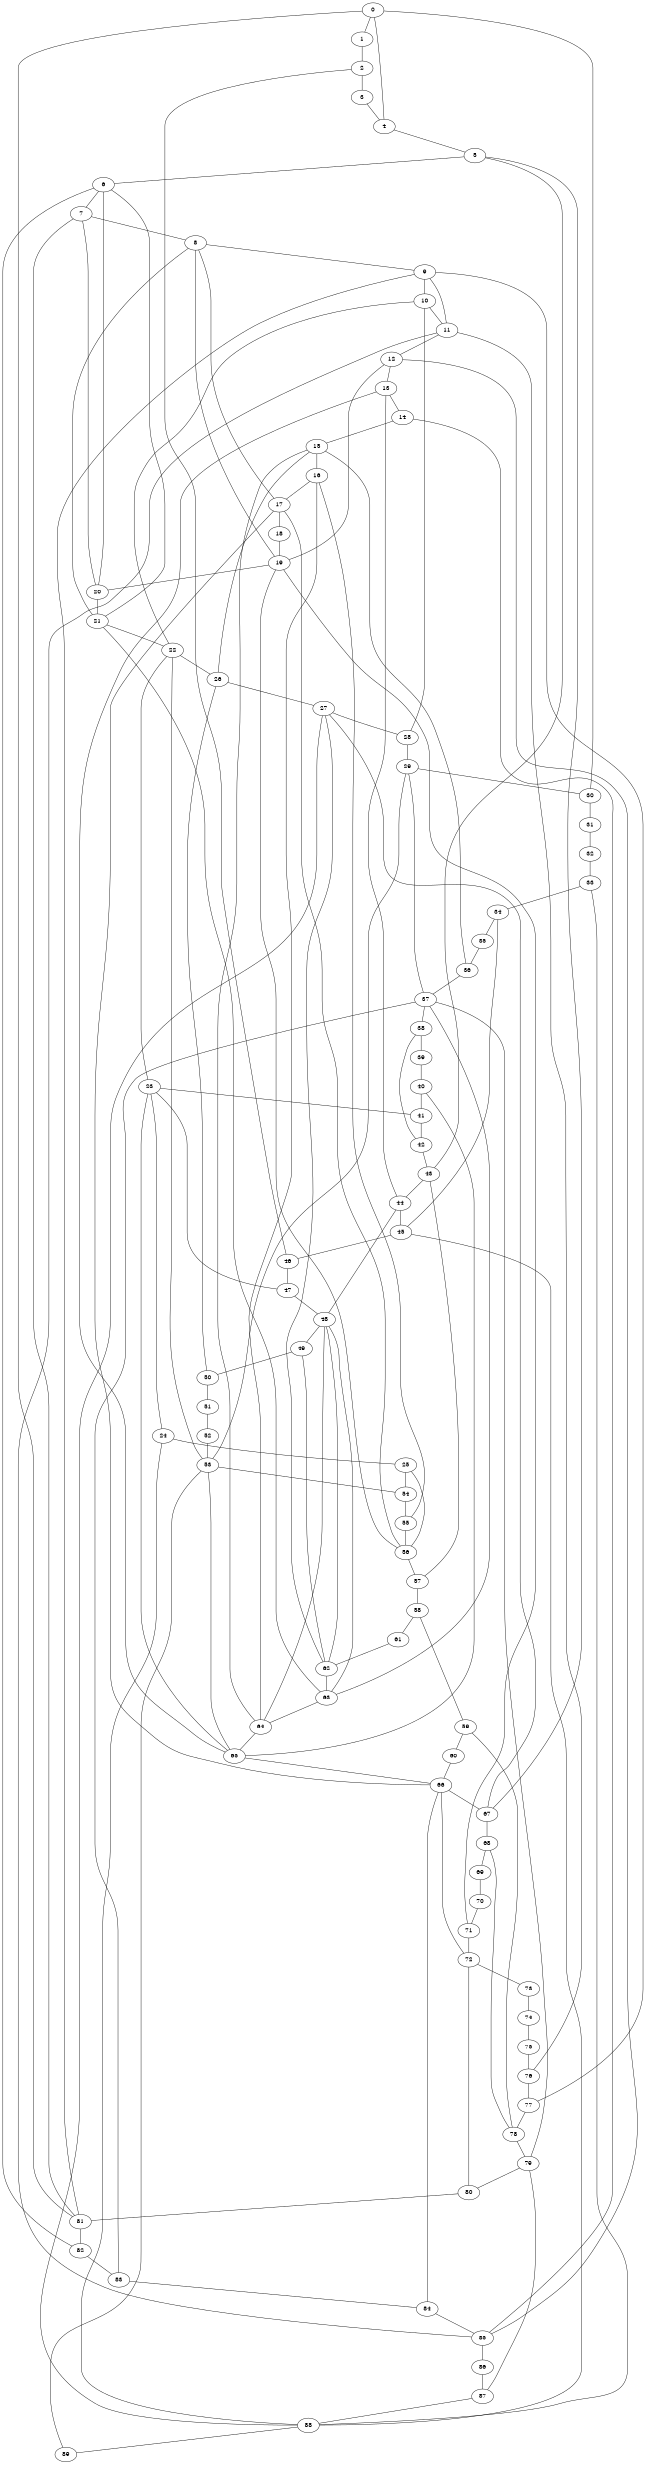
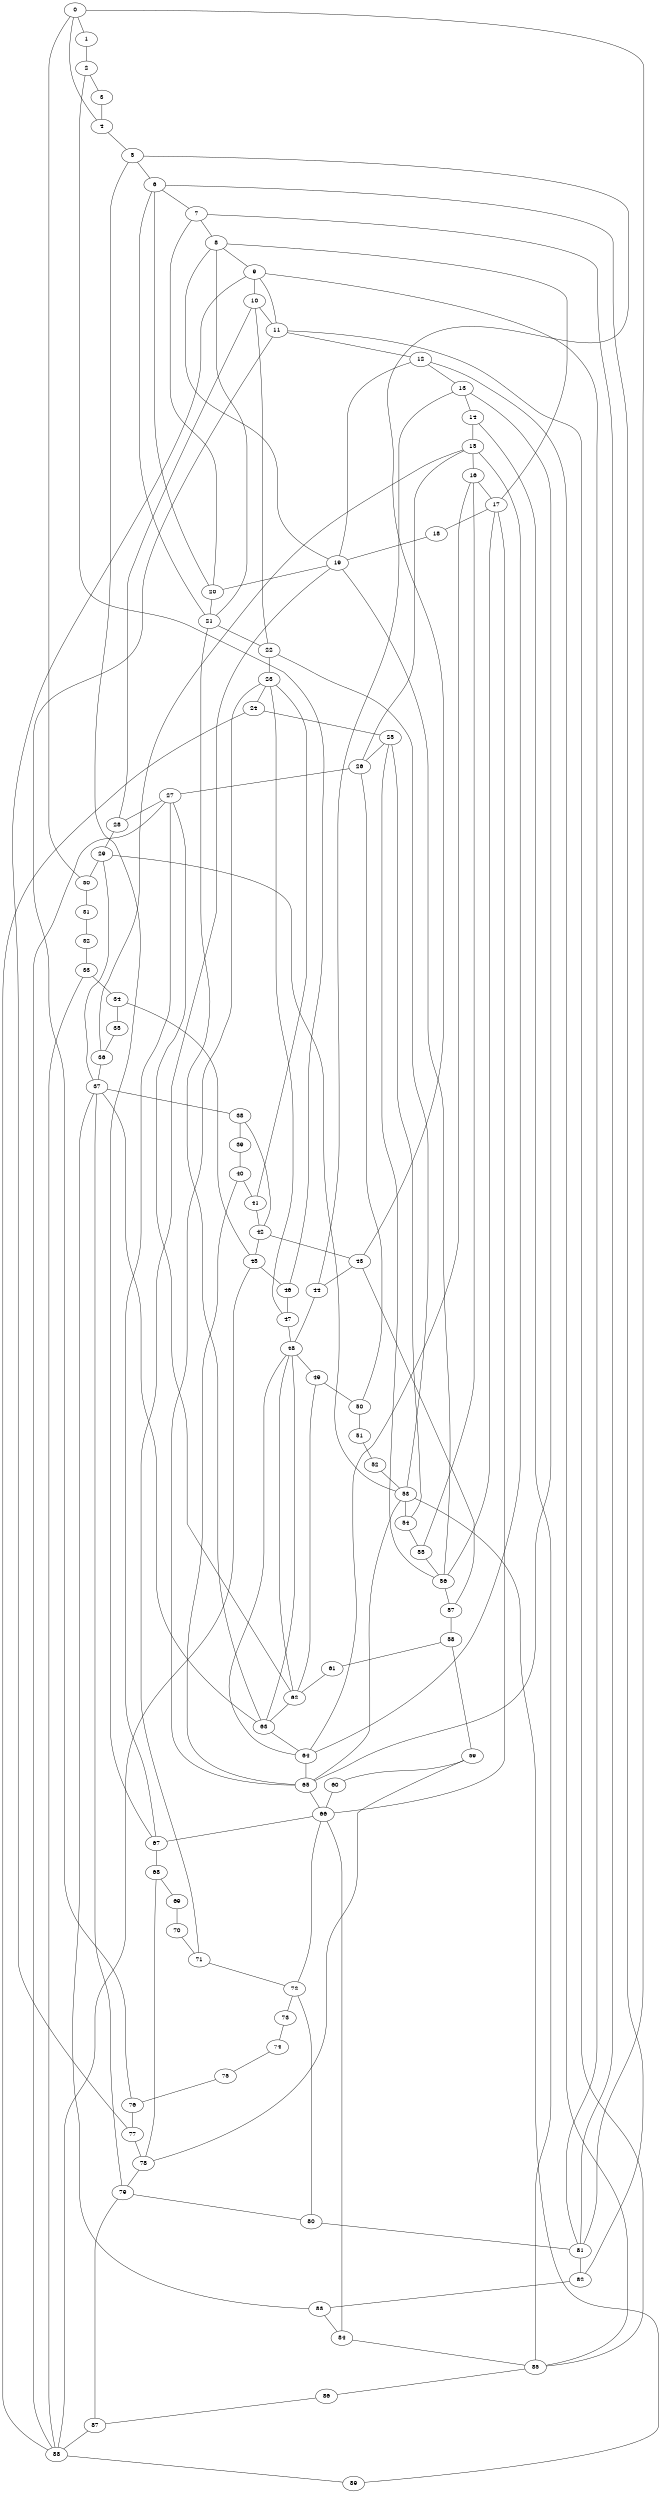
(194, 664) -> (375, 752)
(401, 1218) -> (257, 1247)
